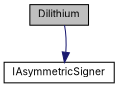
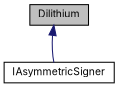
(66, 39) -> (52, 49)
